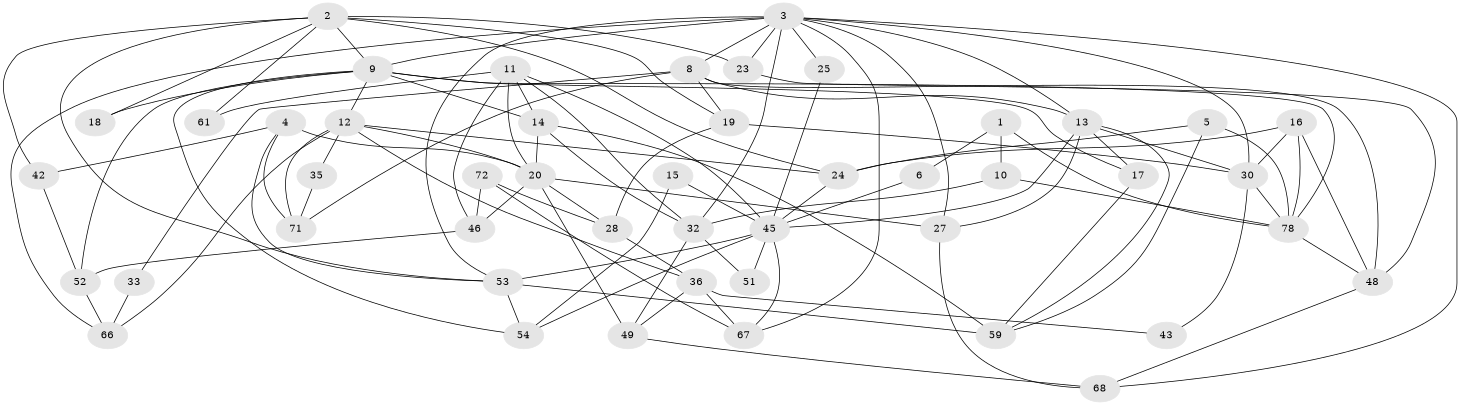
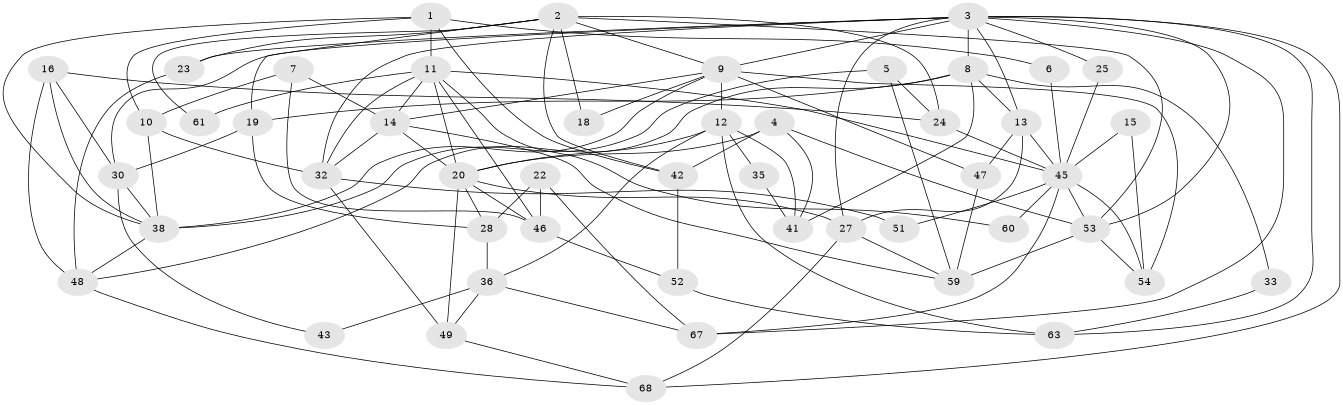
none -> (431, 46)
none -> (294, 69)
(156, 108) -> none
none -> (531, 128)
(592, 149) -> none
(1165, 149) -> none
(482, 176) -> (540, 176)
(1138, 176) -> (981, 176)
(296, 229) -> (793, 229)
none -> (1009, 229)
(1288, 229) -> (159, 229)
(1136, 234) -> (900, 256)
(108, 335) -> (1055, 335)
